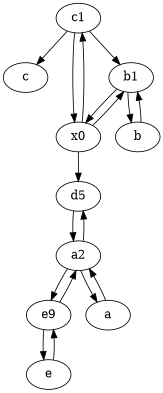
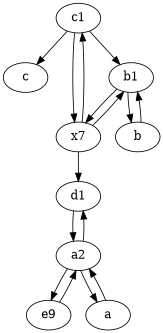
(78, 137) -> (78, 137)
(78, 196) -> (78, 196)
(49, 375) -> none
